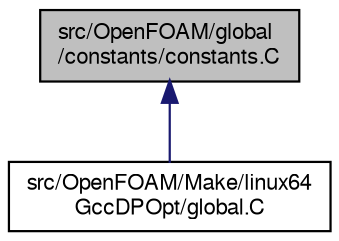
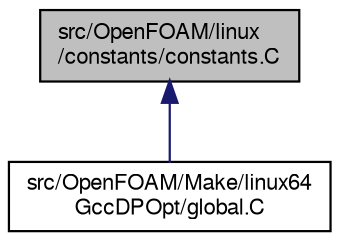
(170, 46) -> (170, 46)
